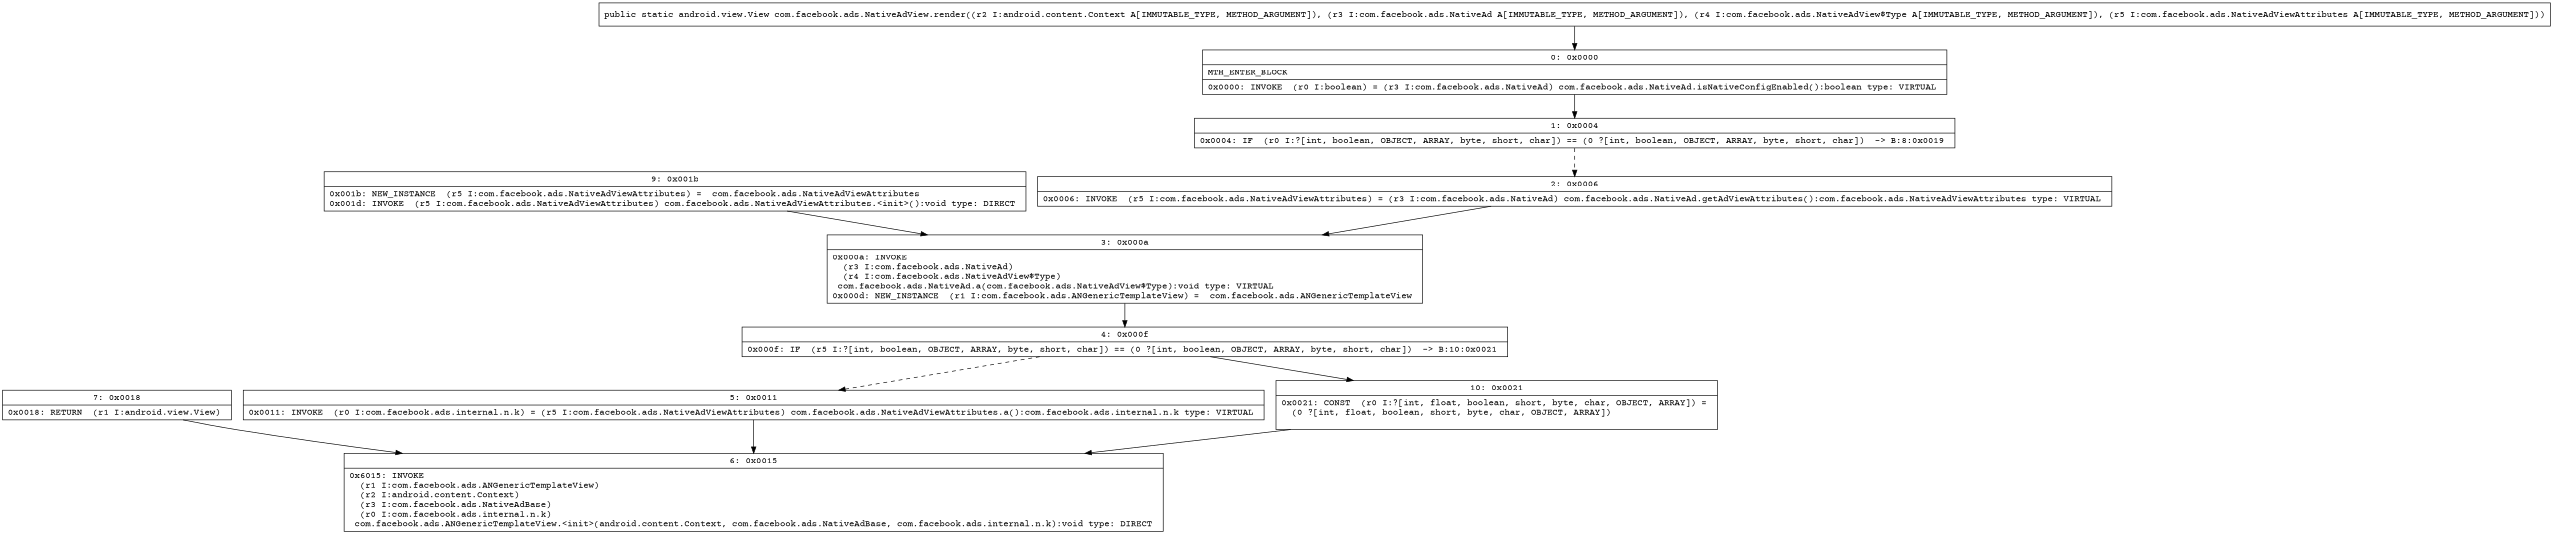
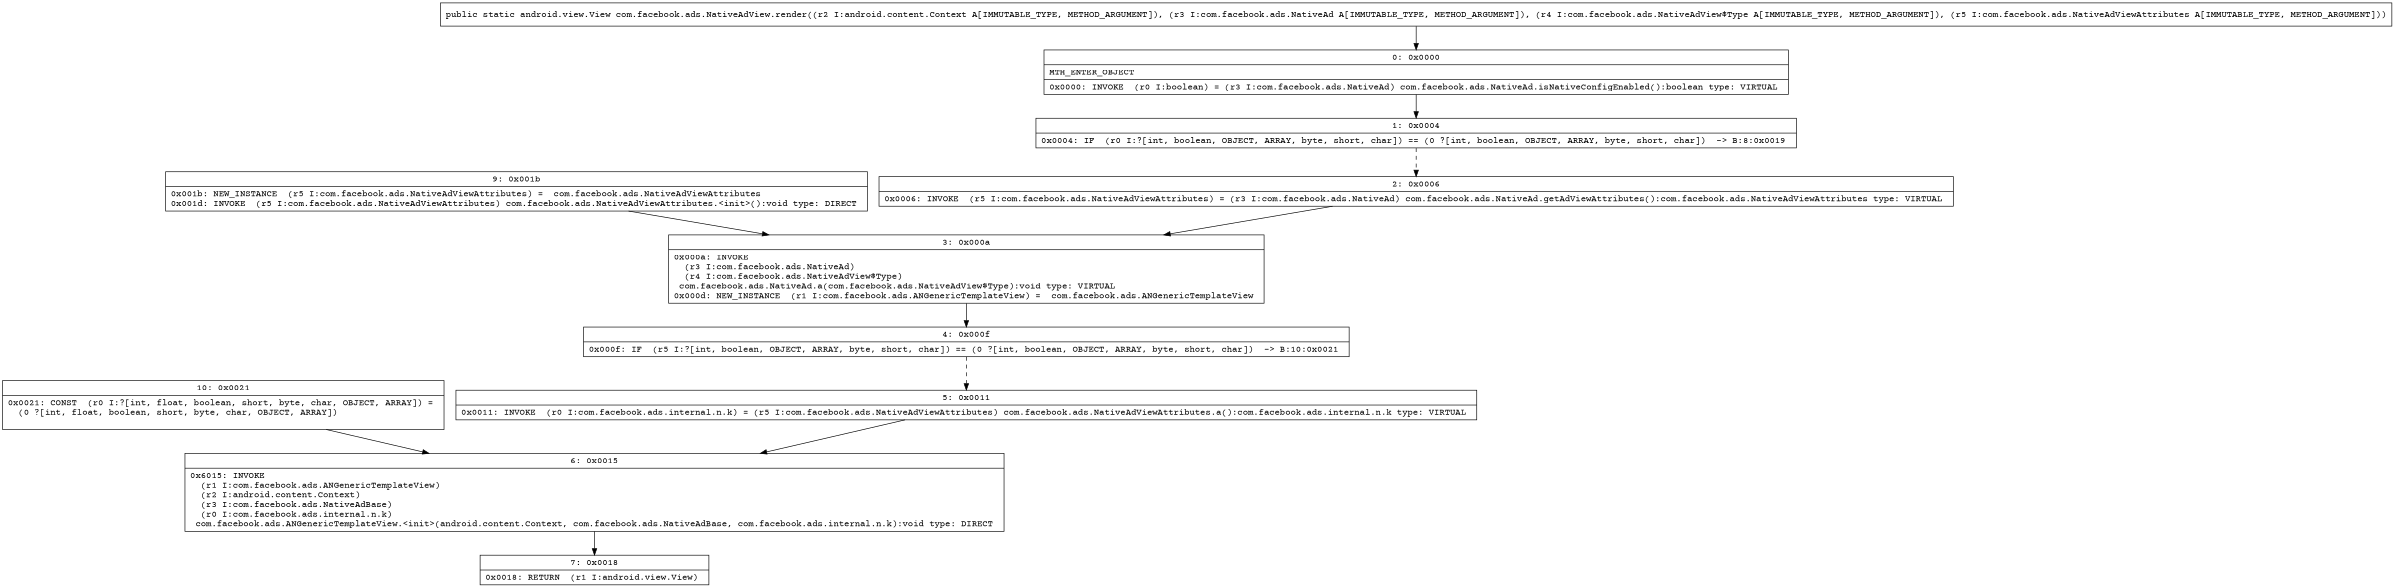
(1248, 72) -> (1092, 72)
(1278, 368) -> none
(289, 438) -> (594, 540)
